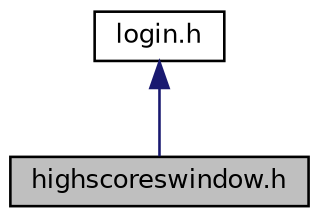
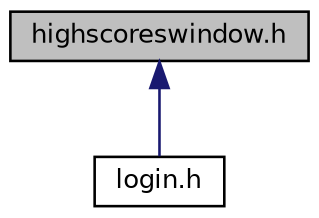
(159, 122) -> (159, 122)
